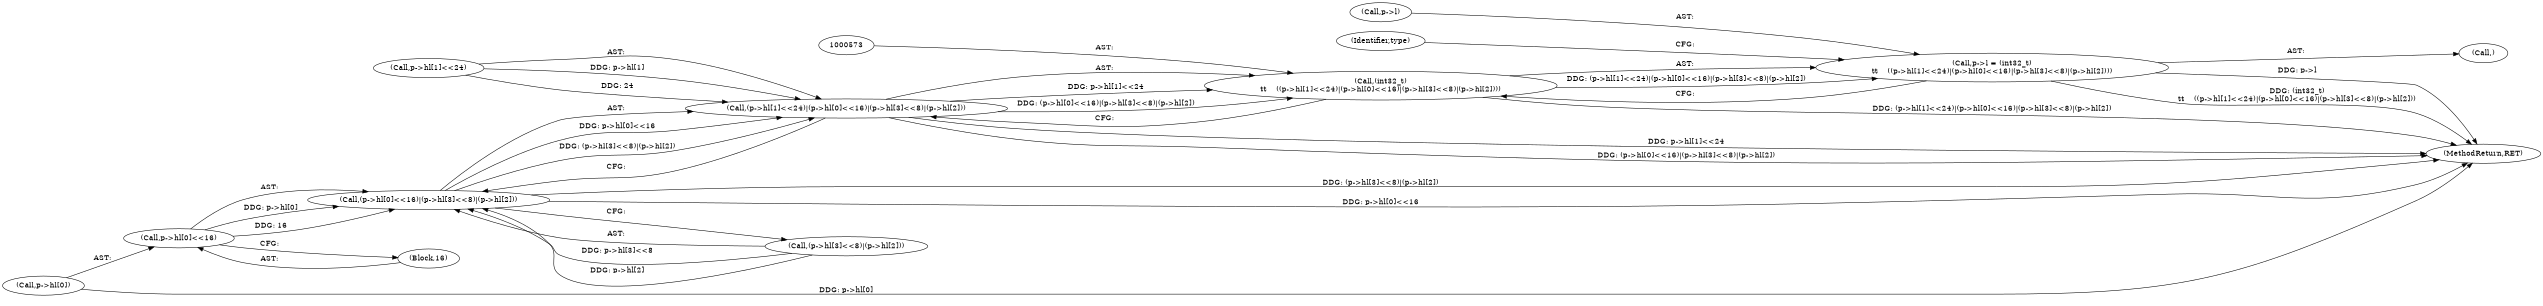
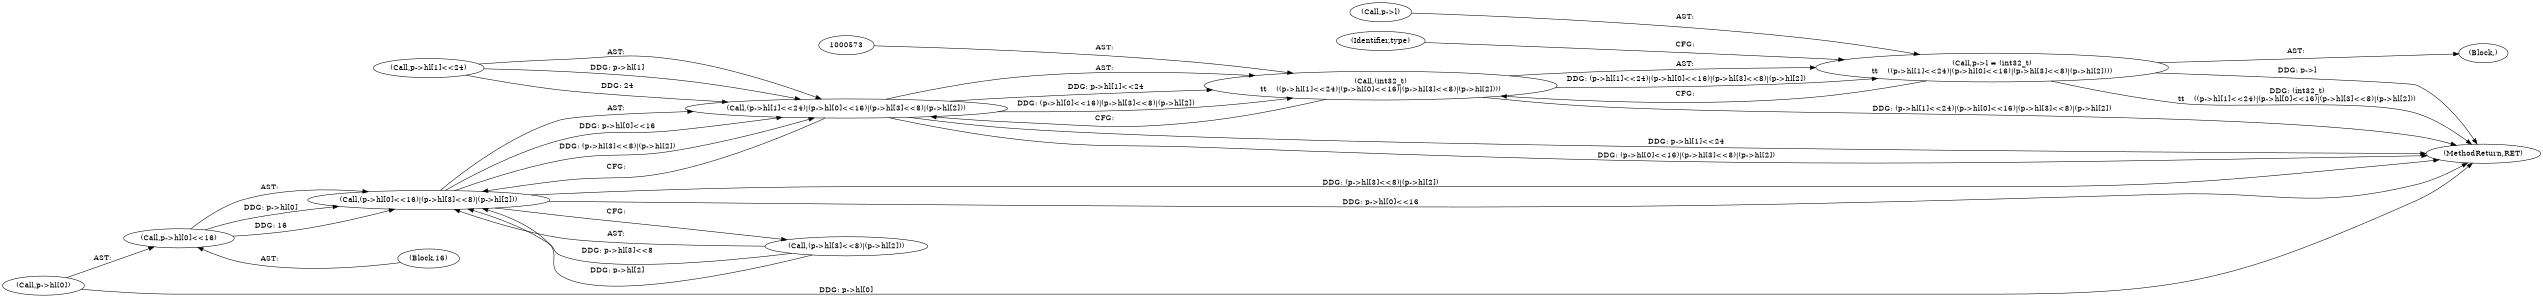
(2483, 53) -> (2483, 53)
(306, 253) -> none
